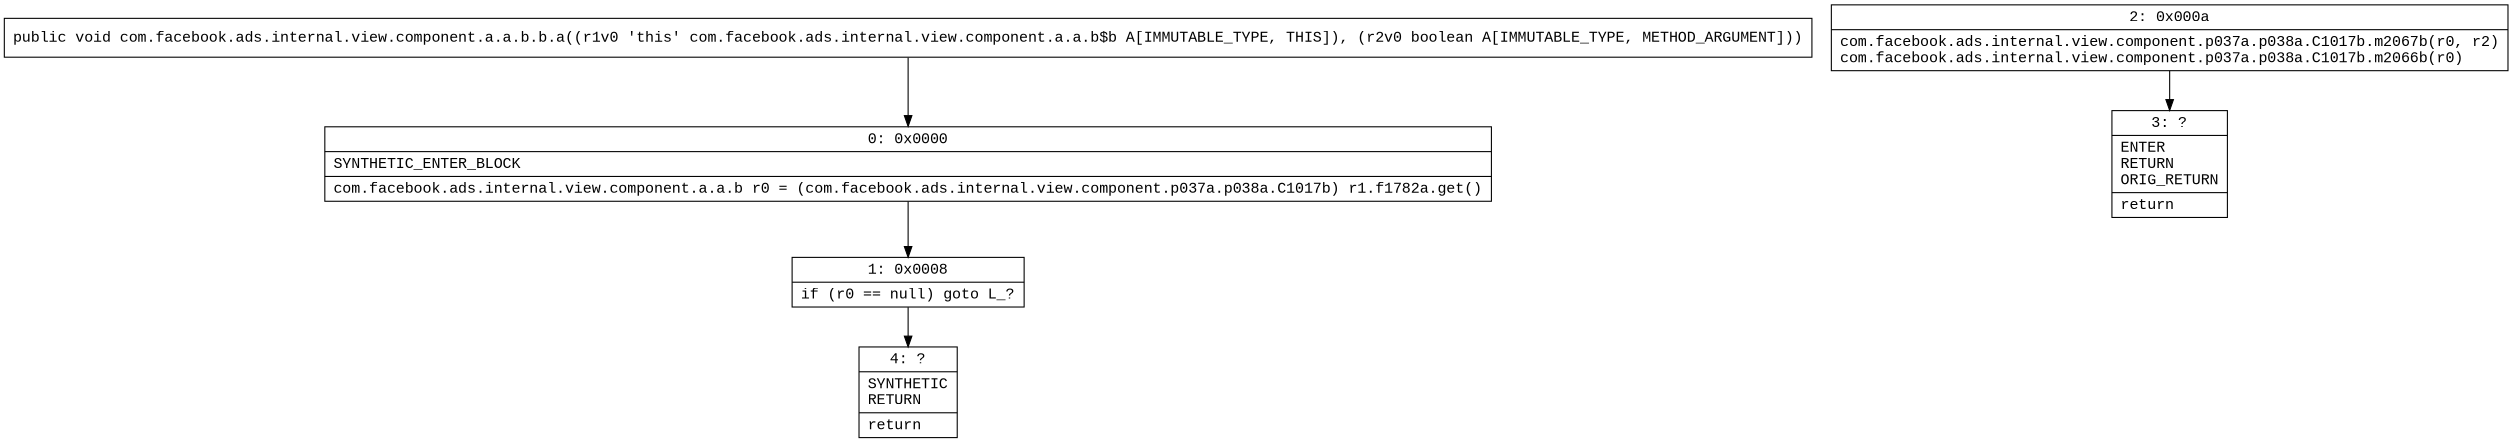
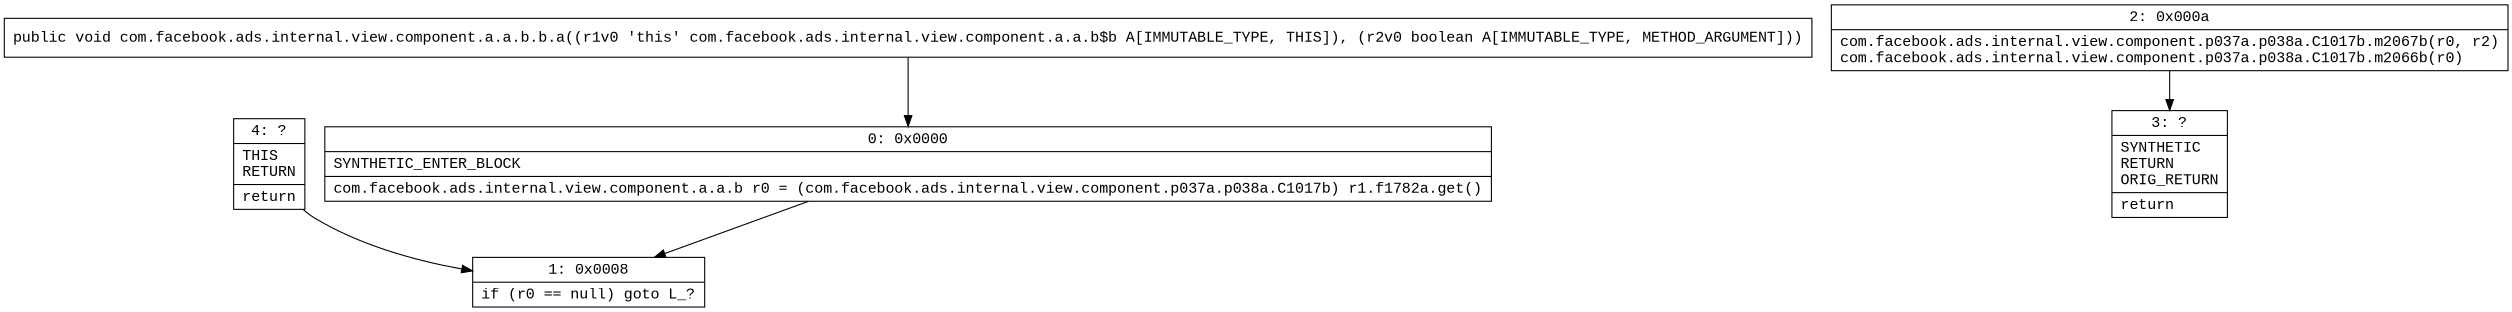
(2143, 147) -> (2161, 147)
(908, 322) -> (379, 248)
(908, 384) -> (261, 155)
